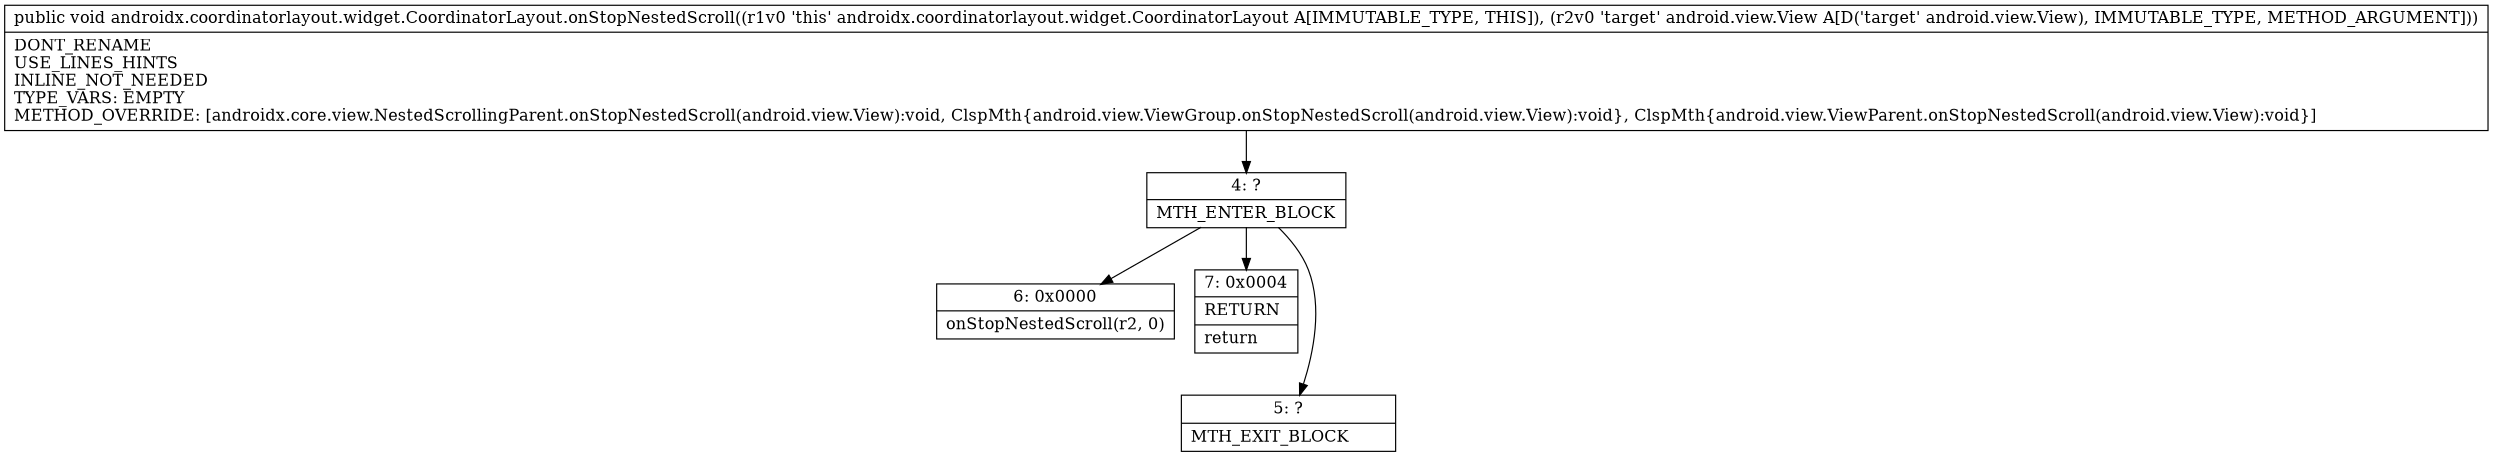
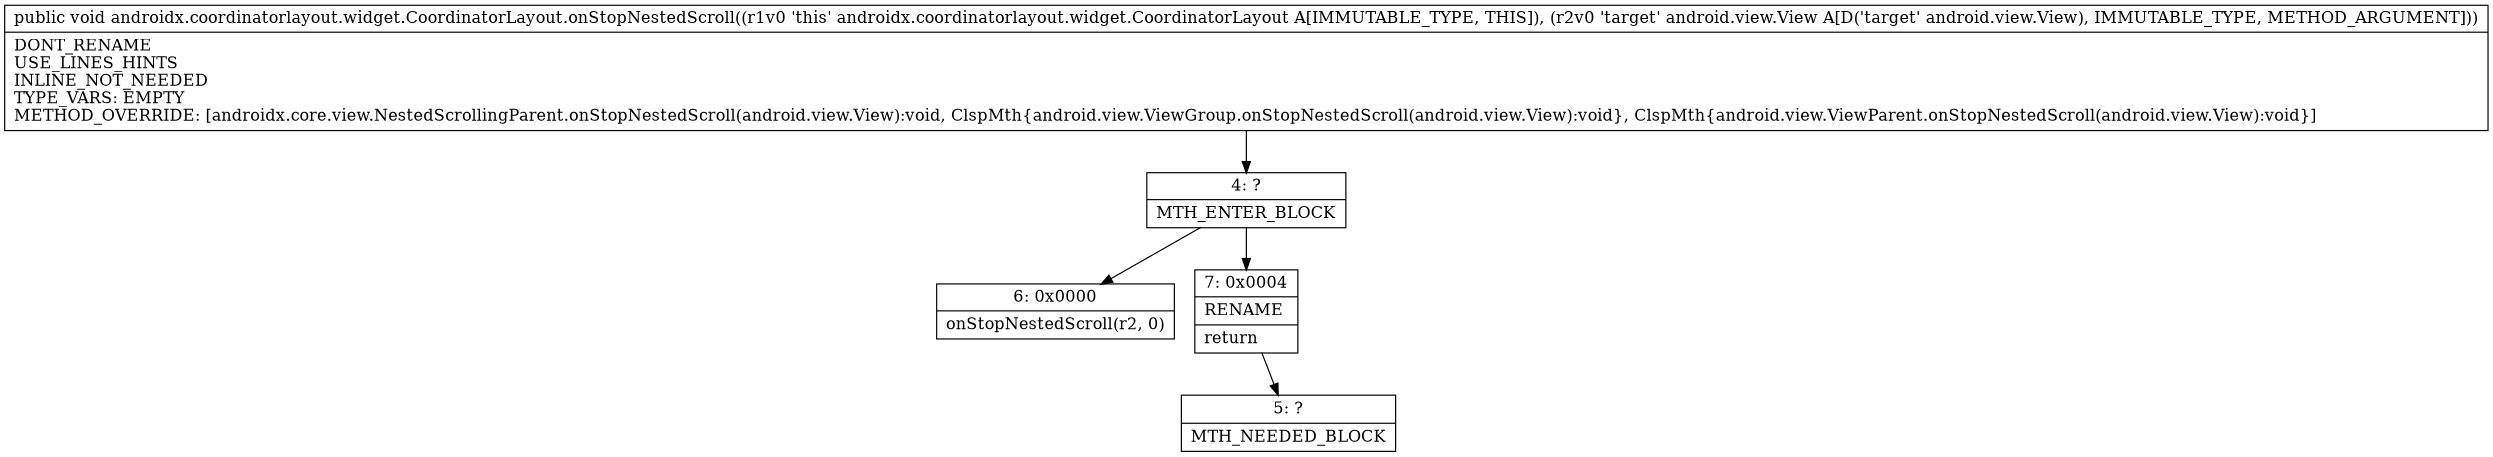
(1315, 301) -> (1268, 368)
(1242, 310) -> (1244, 310)
(1270, 437) -> (1289, 437)
